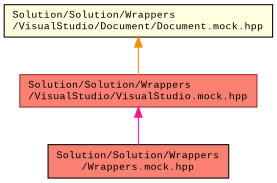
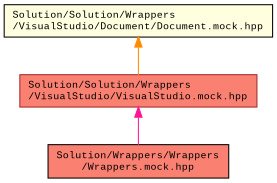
(138, 161) -> (138, 161)
